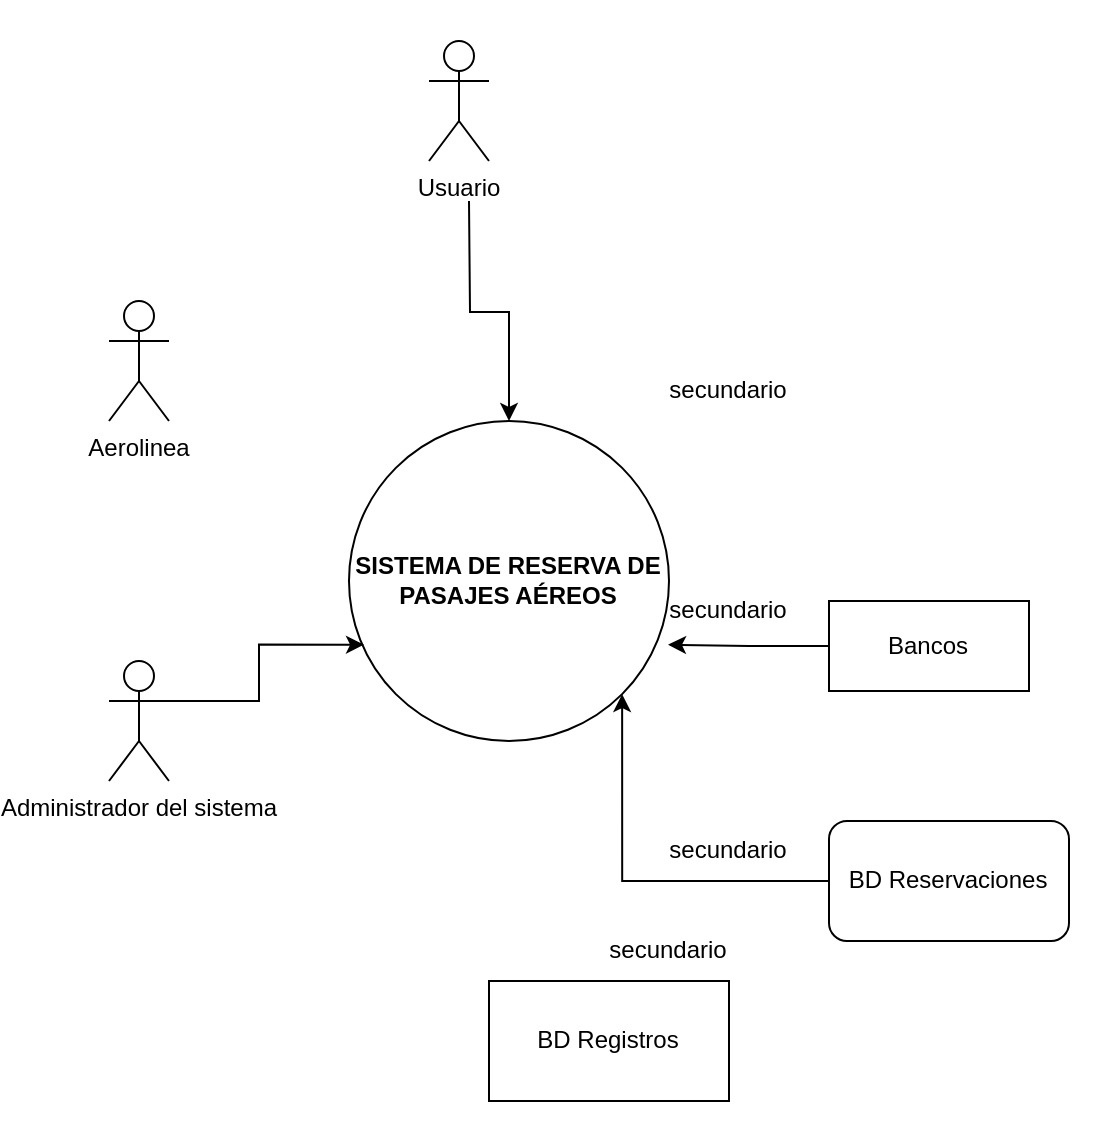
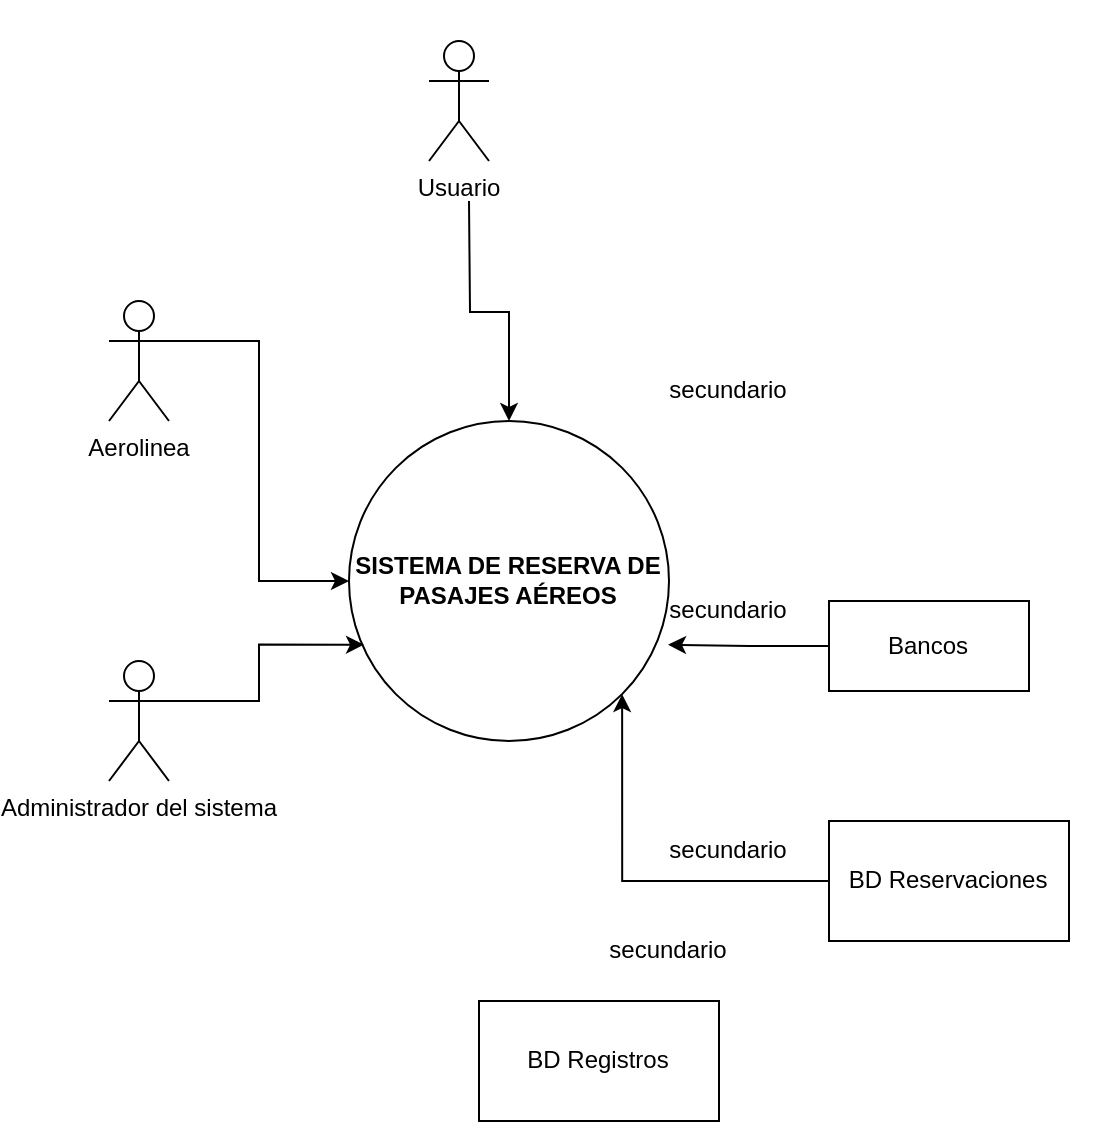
none -> (259, 455)
(949, 881) -> (949, 881)
(609, 1041) -> (599, 1061)
